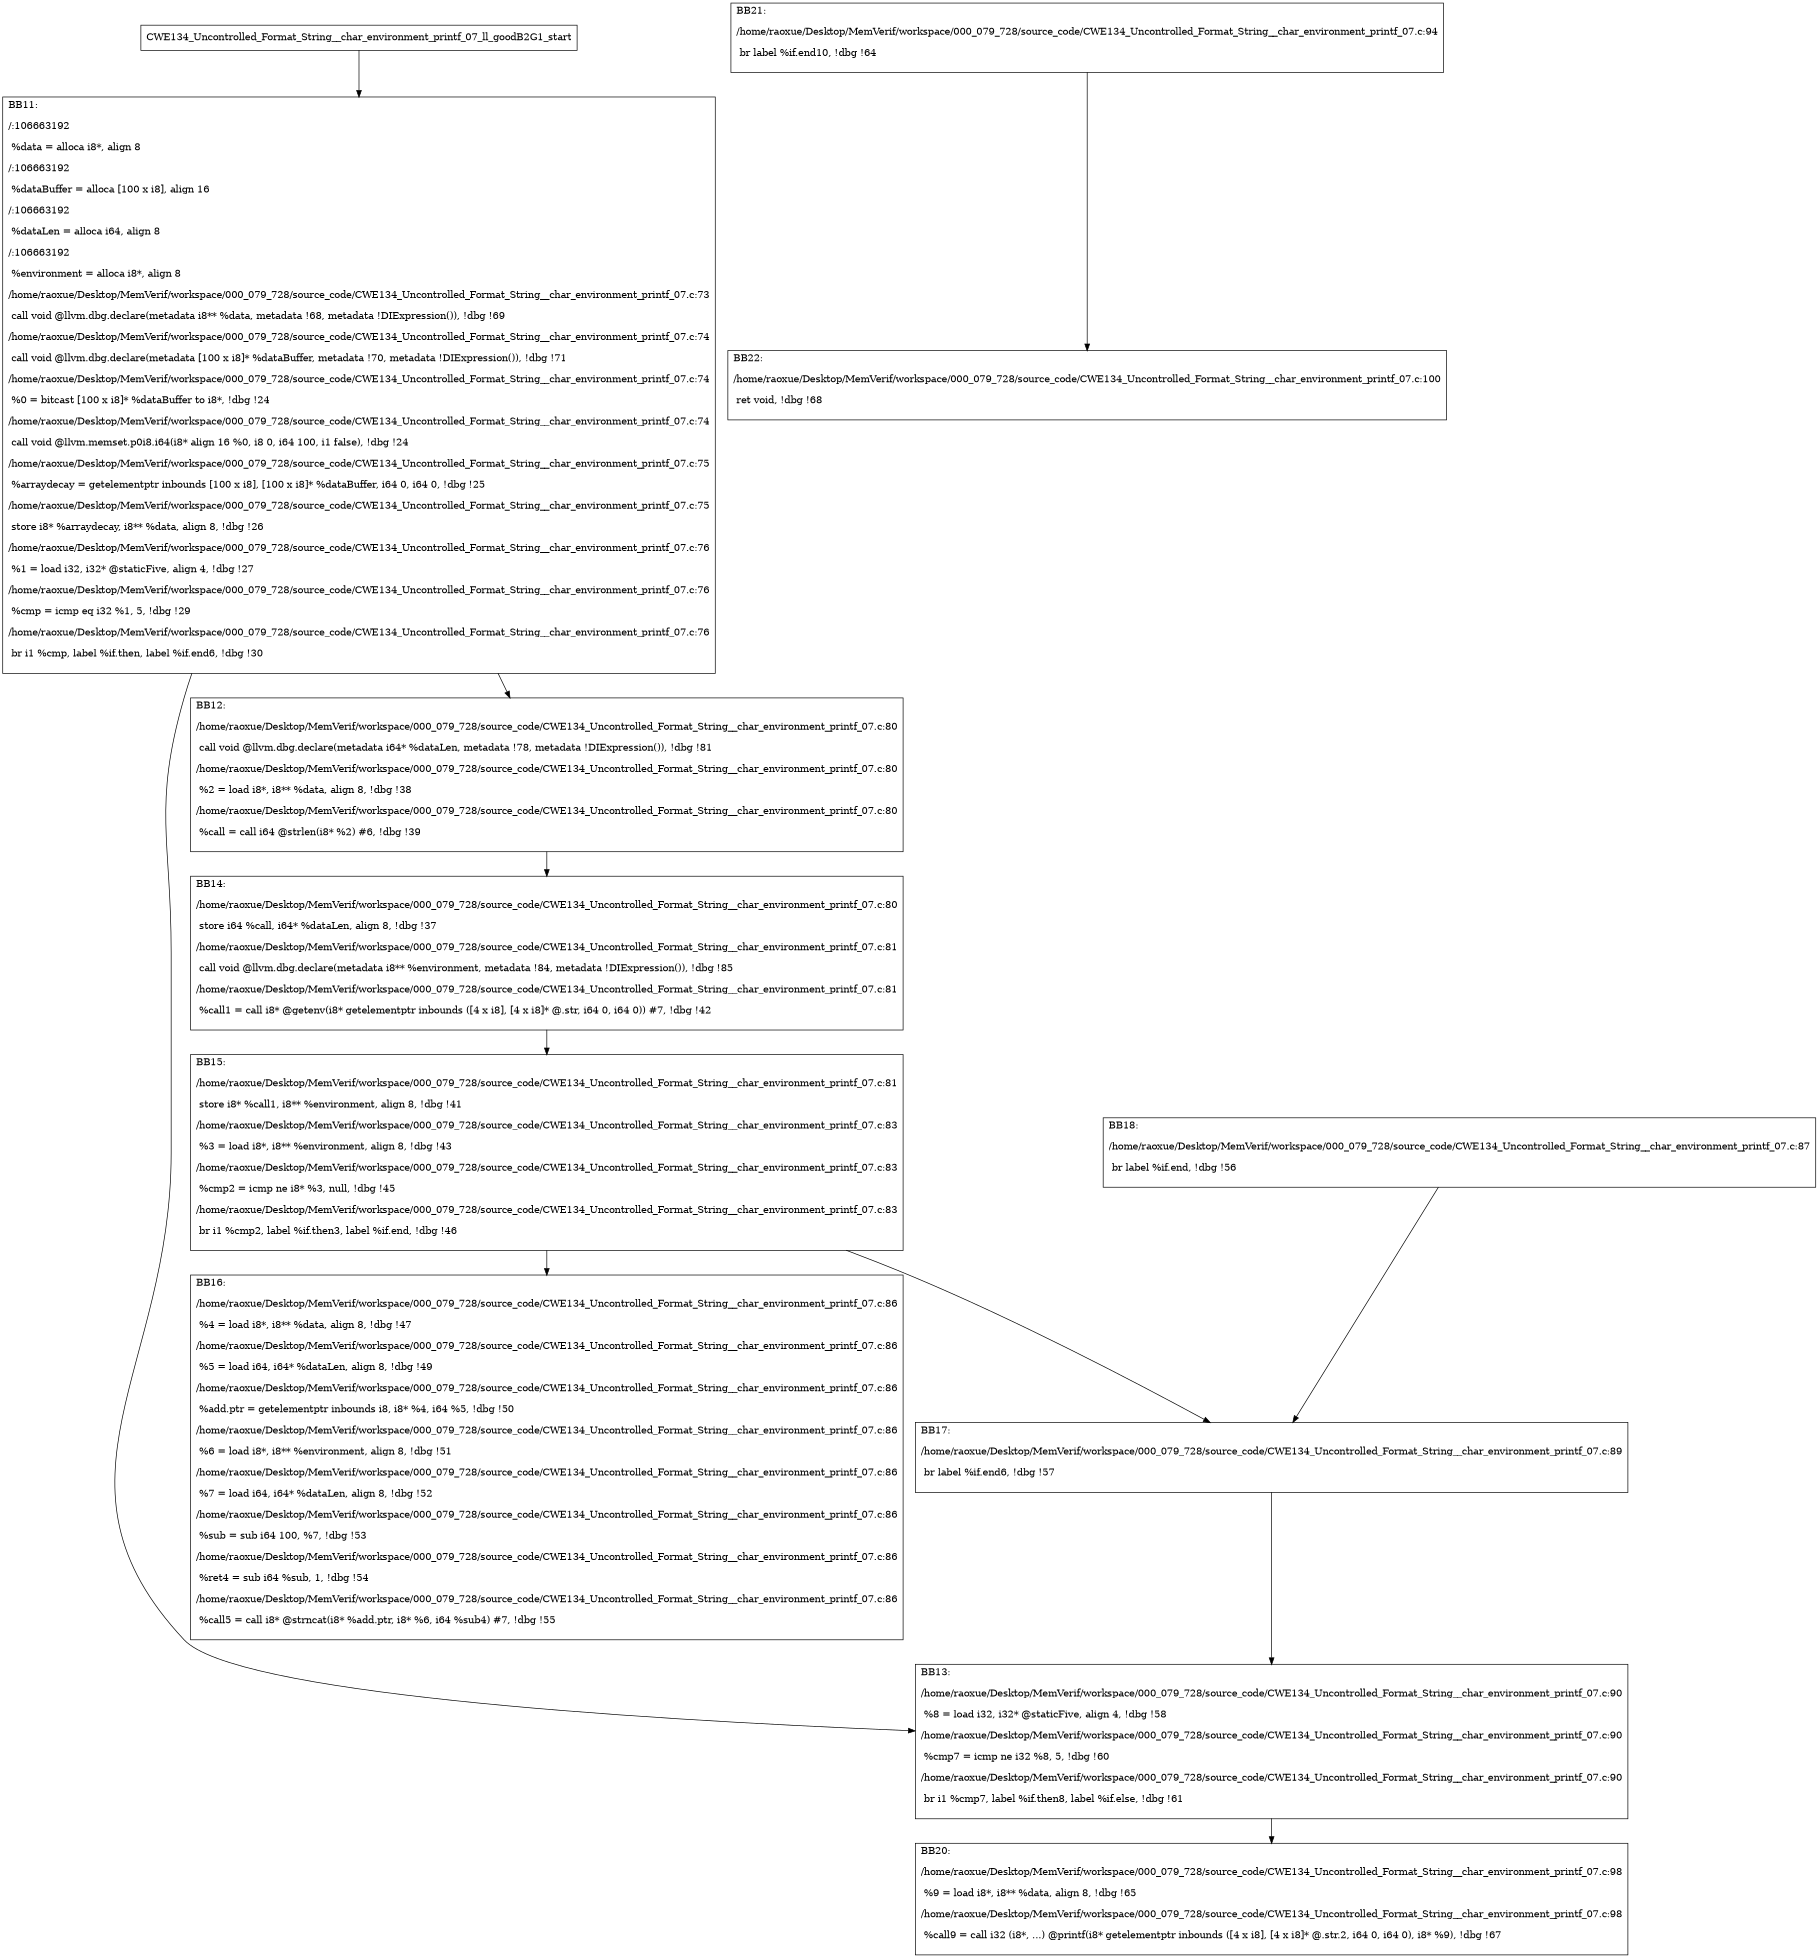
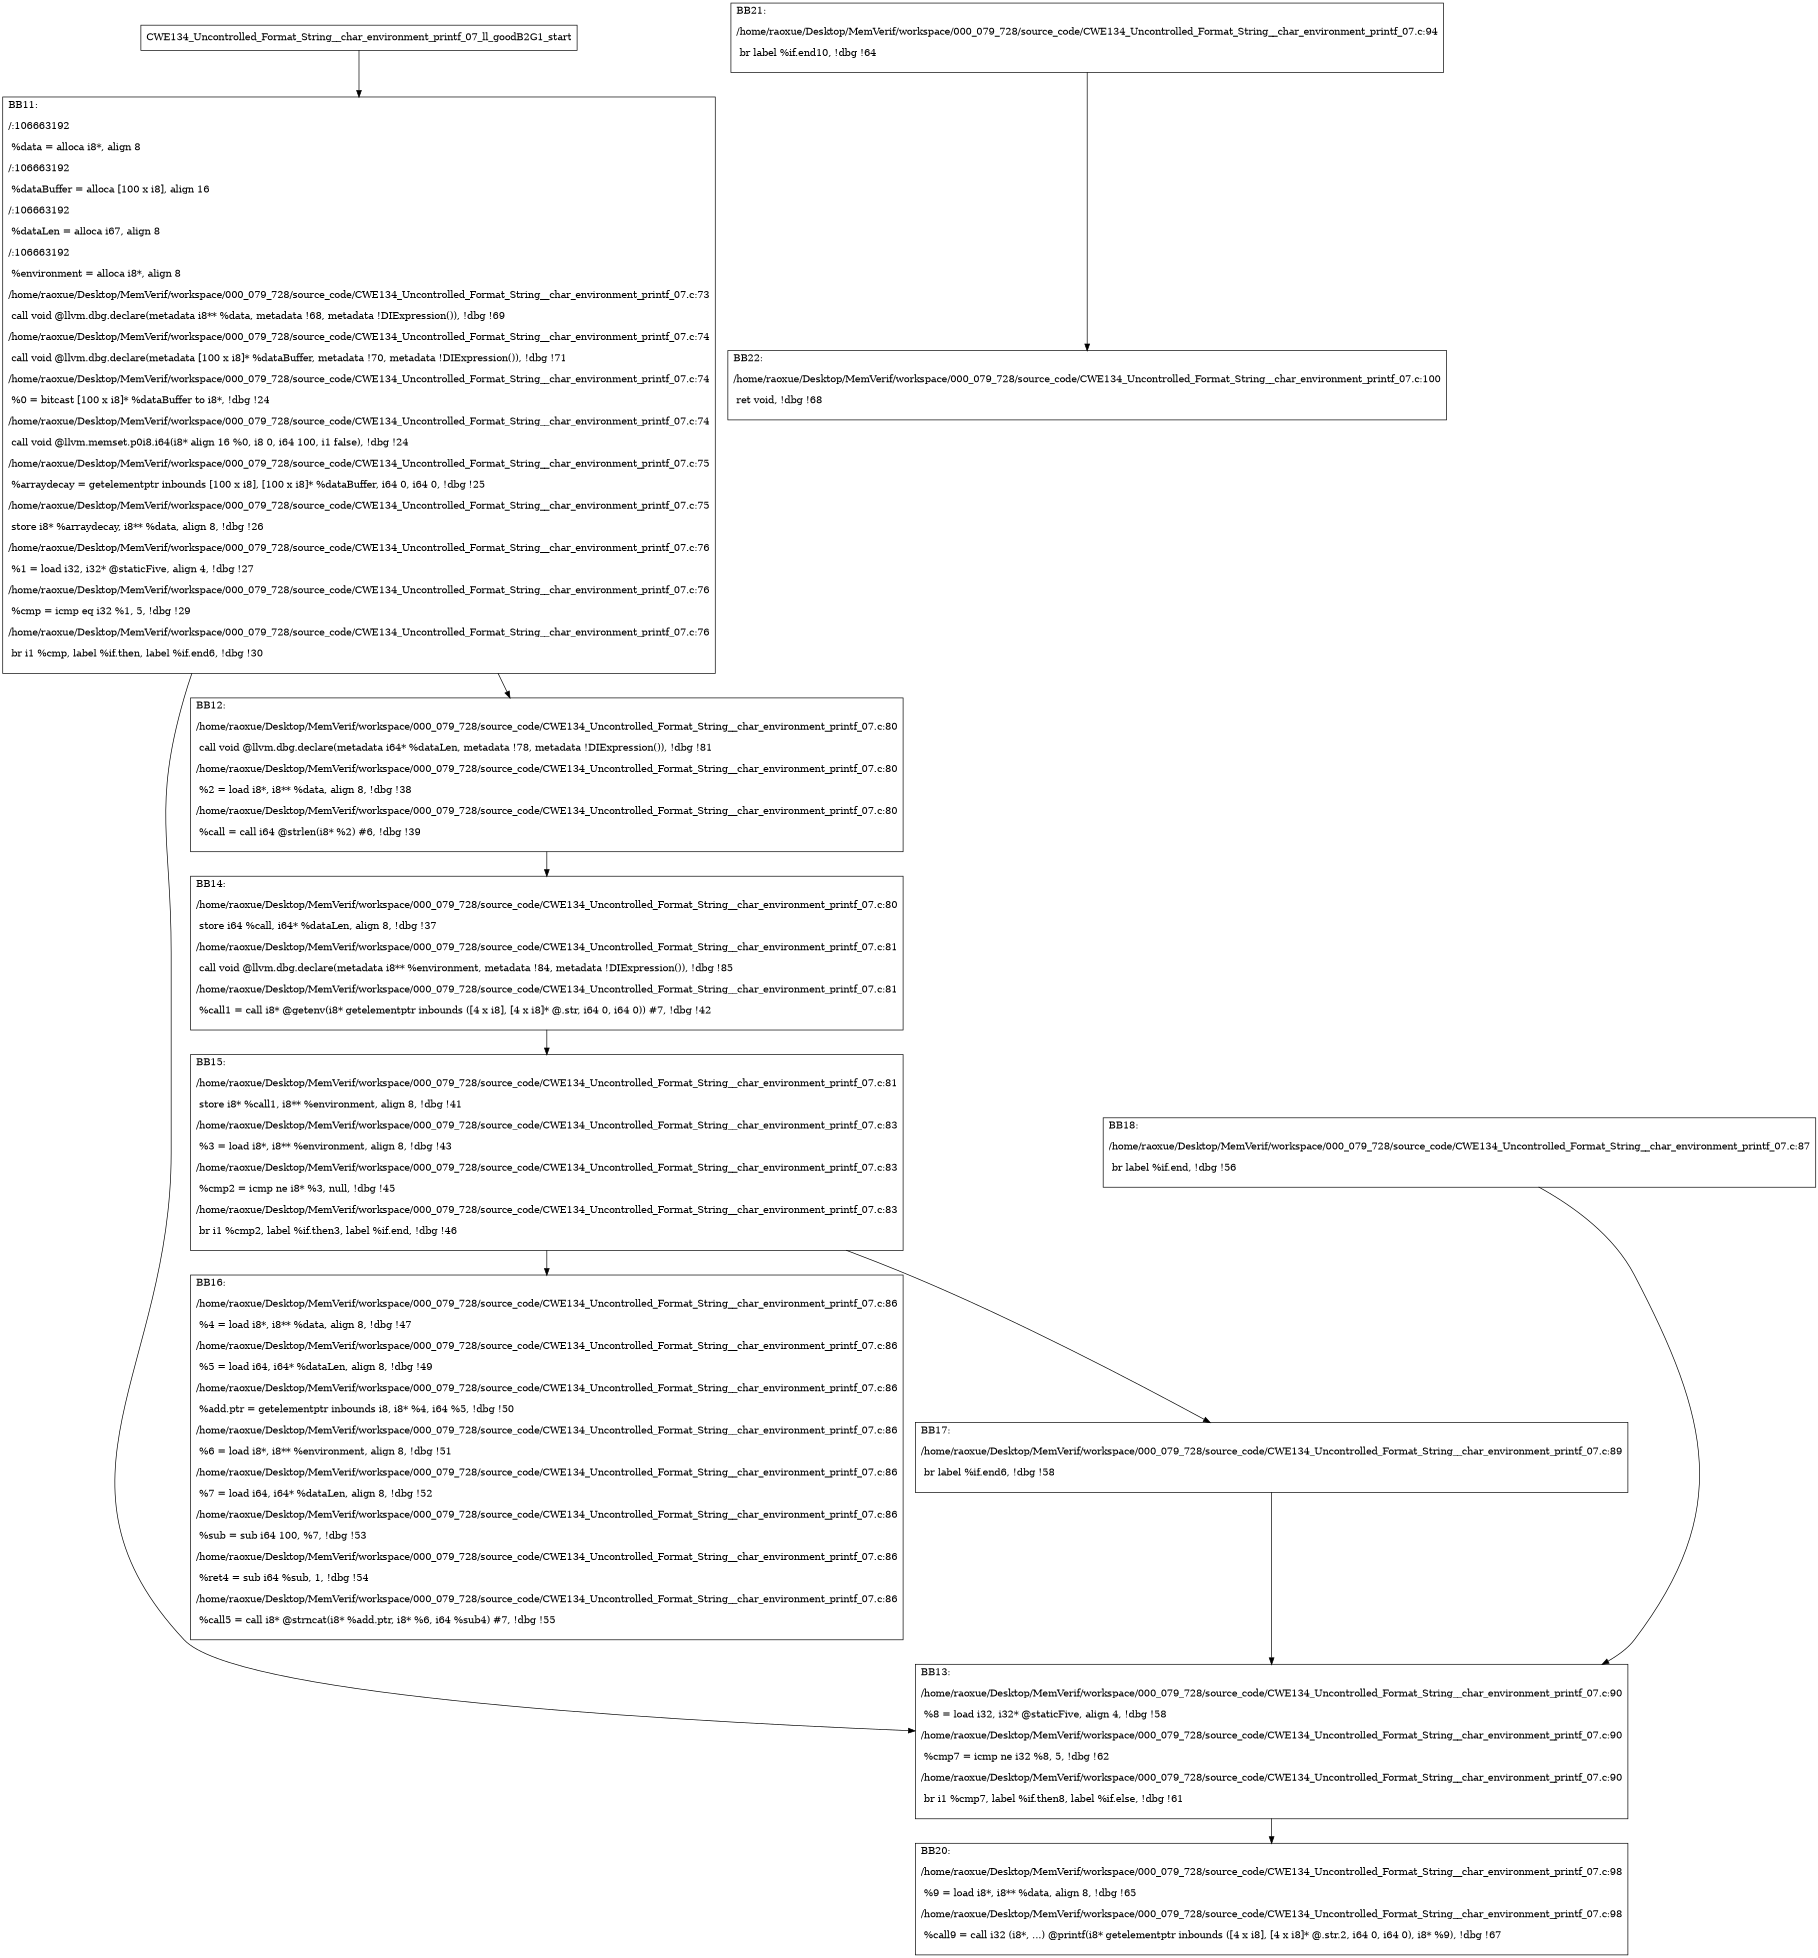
(84, 232) -> (84, 232)
(1367, 1302) -> (1691, 1411)
(988, 1473) -> (988, 1473)
(1015, 1757) -> (1015, 1757)
